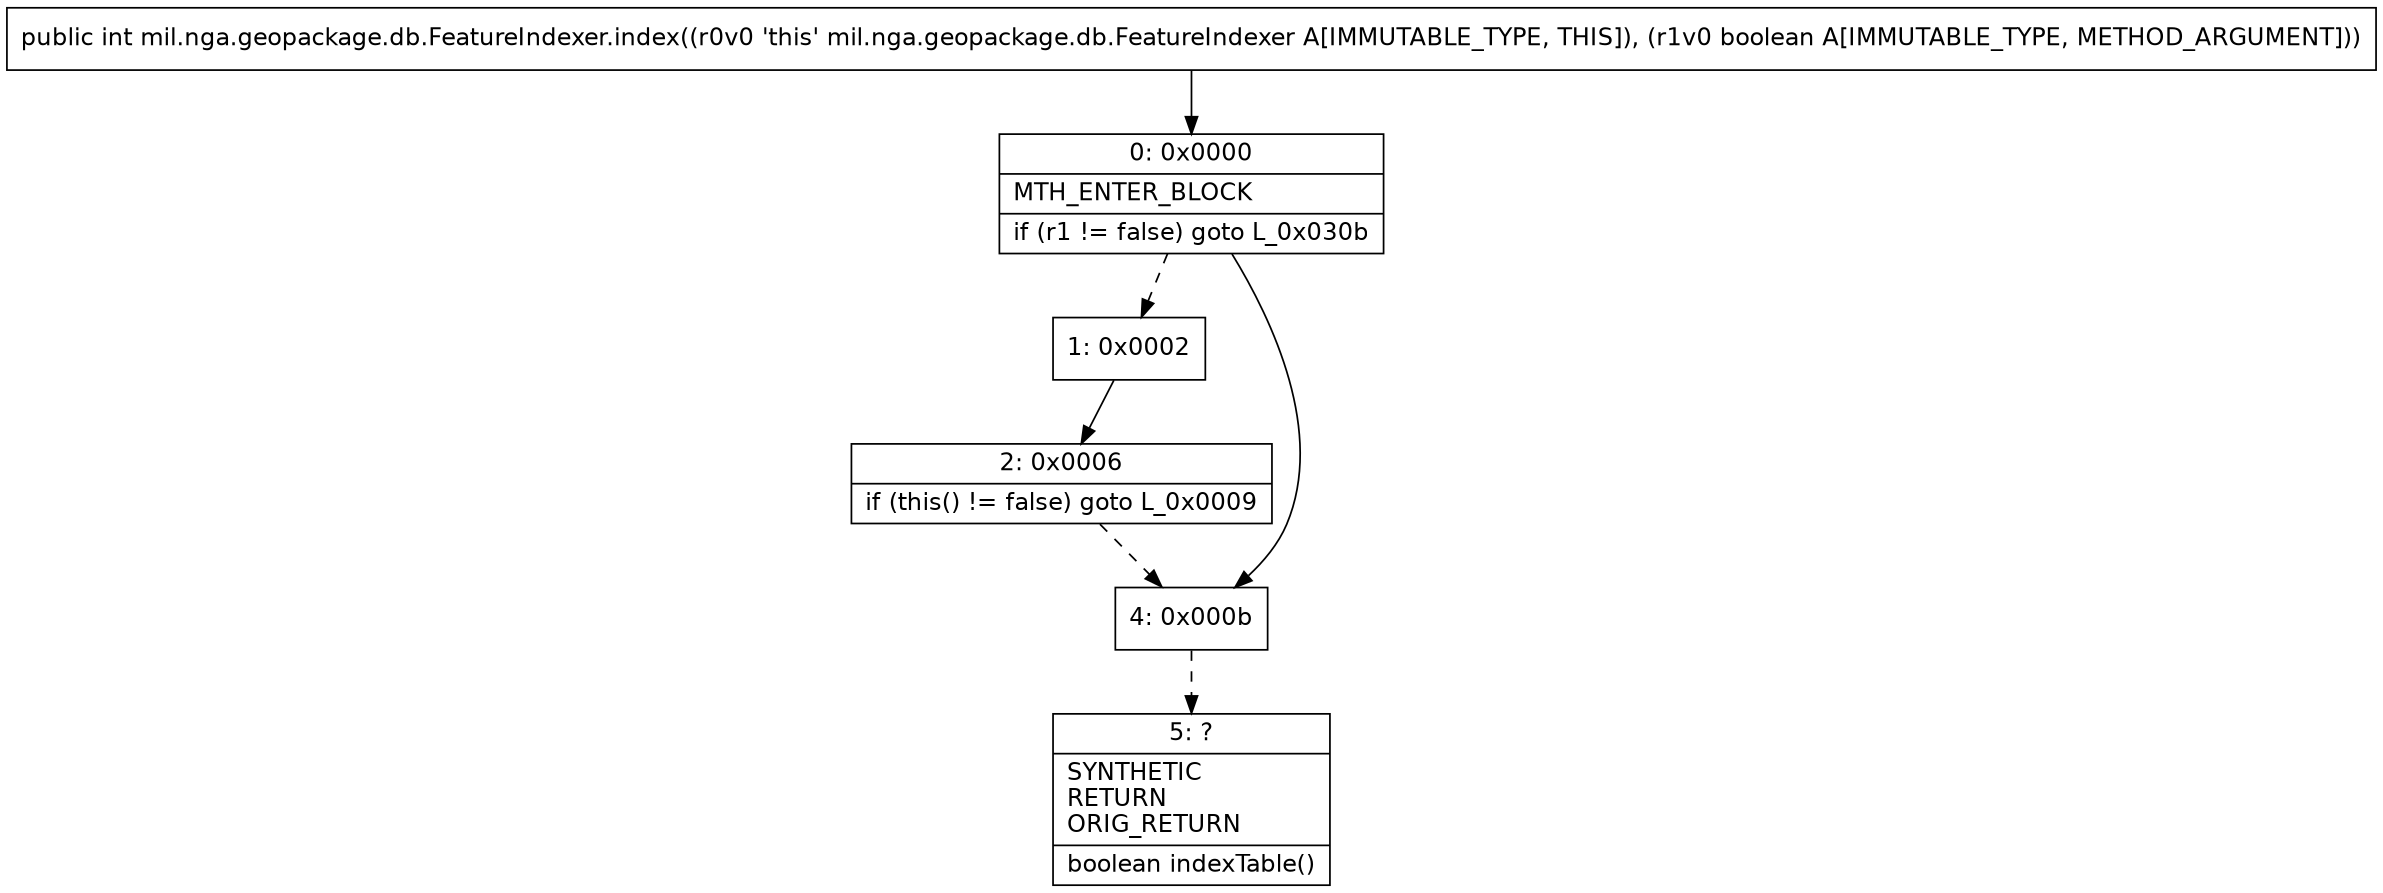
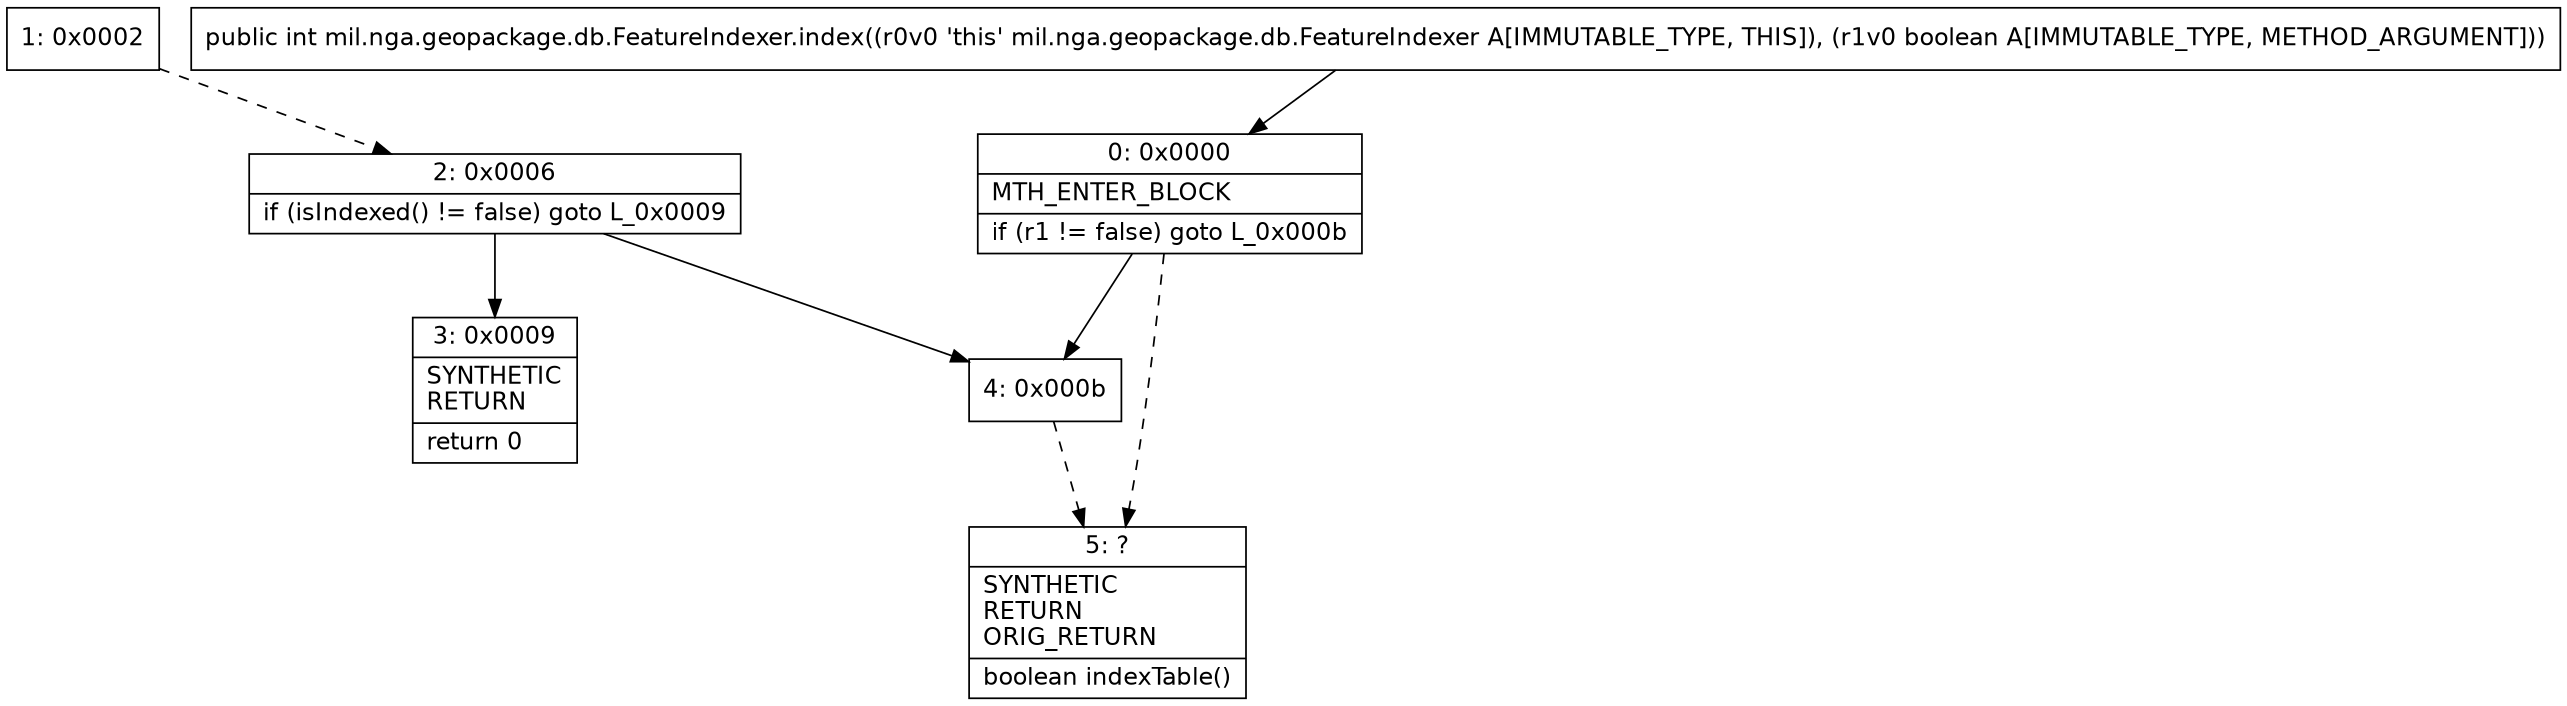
(1191, 233) -> (1170, 233)
(1158, 277) -> (1149, 382)
none -> (495, 390)
(1102, 404) -> (267, 108)
(1062, 503) -> (495, 213)
(1125, 549) -> (778, 295)
